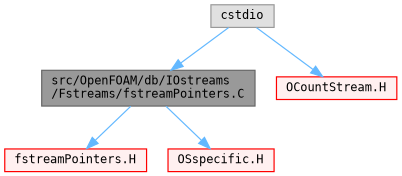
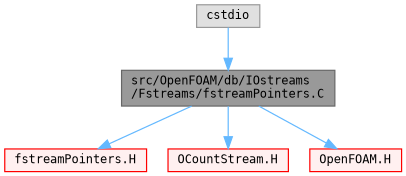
(285, 49) -> (228, 121)
(221, 160) -> (356, 160)
